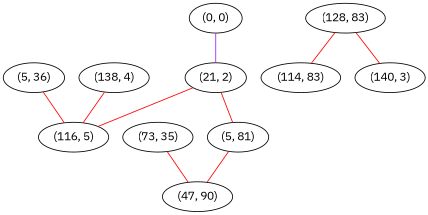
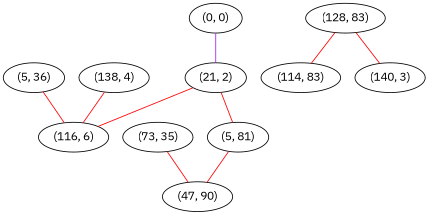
(74, 137) -> (74, 137)
